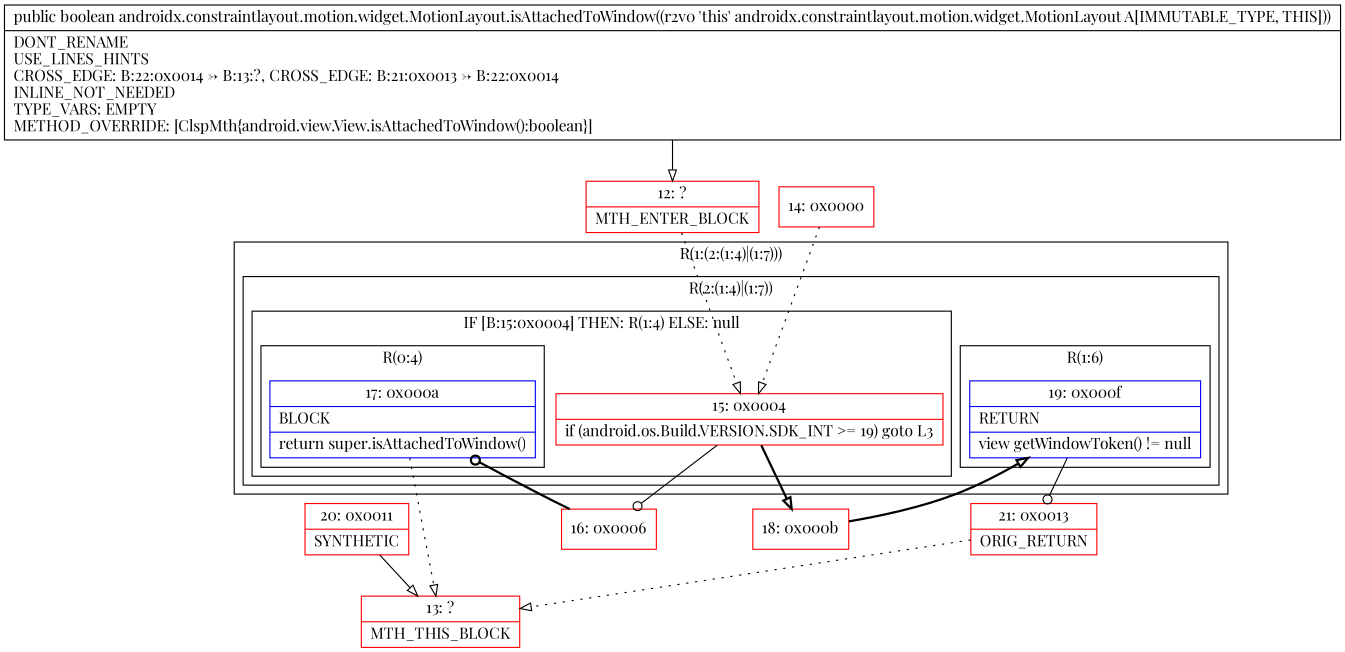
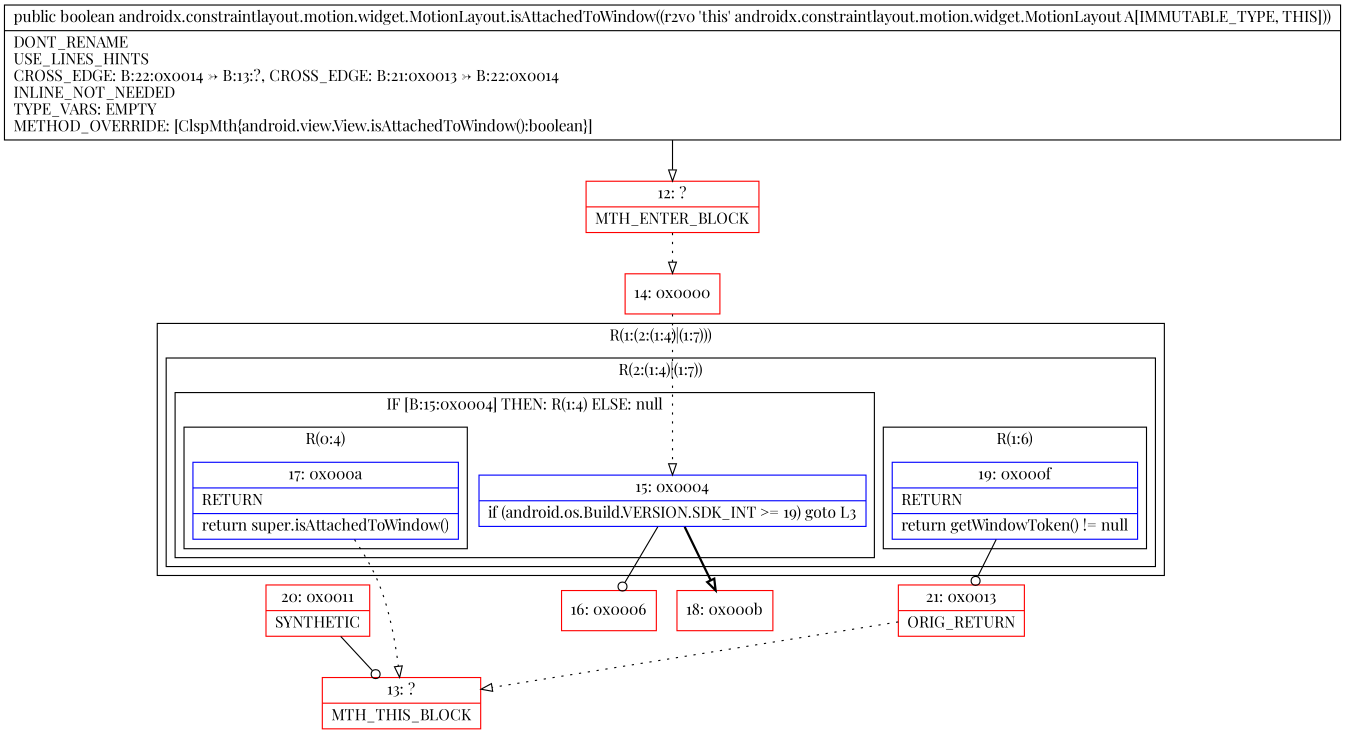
(708, 304) -> (673, 247)
(304, 419) -> (233, 500)
(749, 419) -> (673, 501)
(1085, 444) -> (1015, 526)
(525, 486) -> none
(936, 501) -> none
(395, 571) -> (357, 654)
